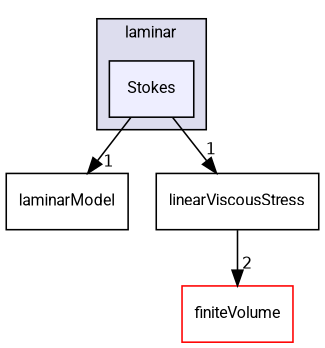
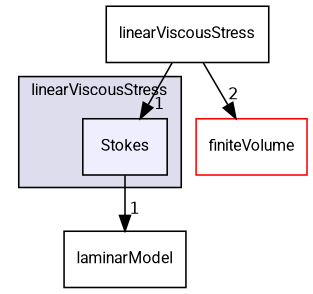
(152, 34) -> (100, 91)
(190, 139) -> (158, 87)
